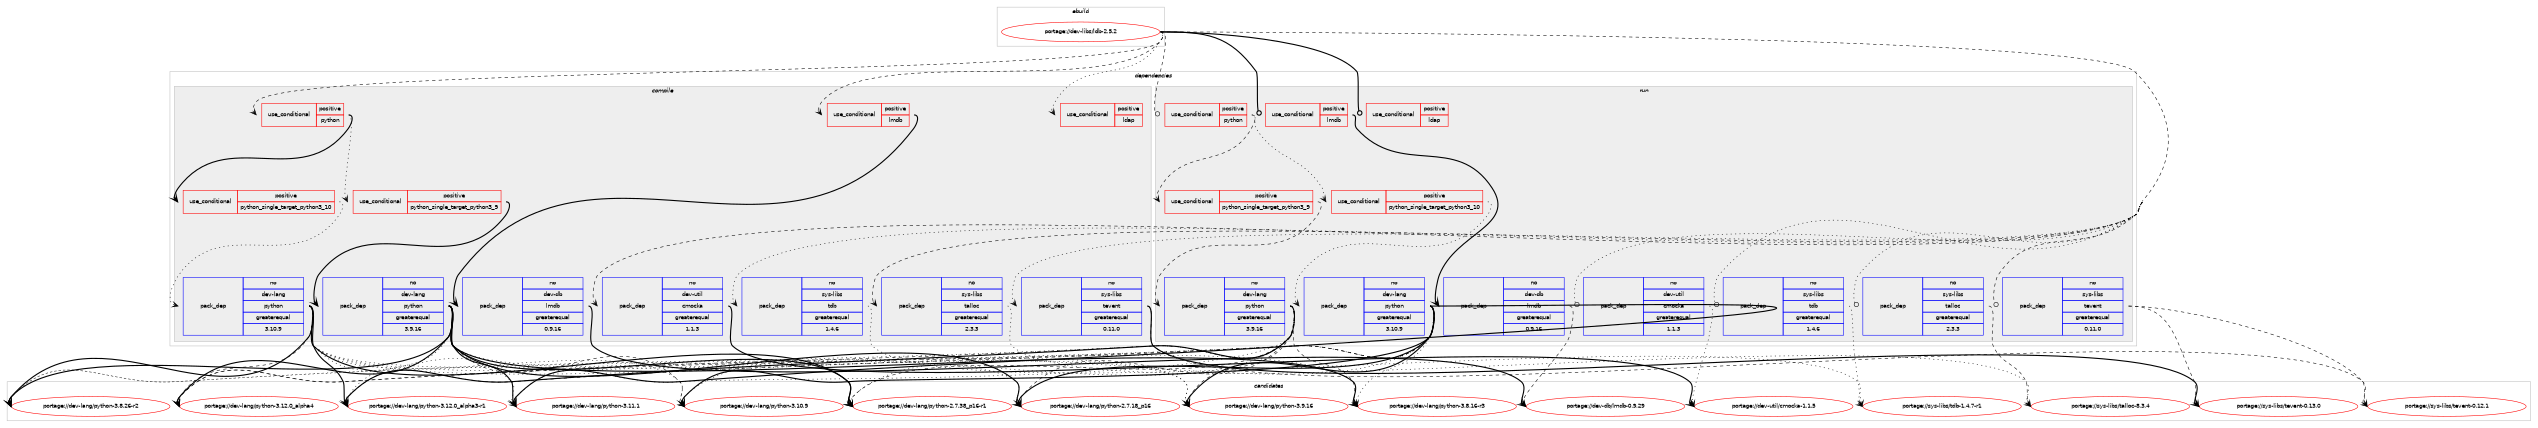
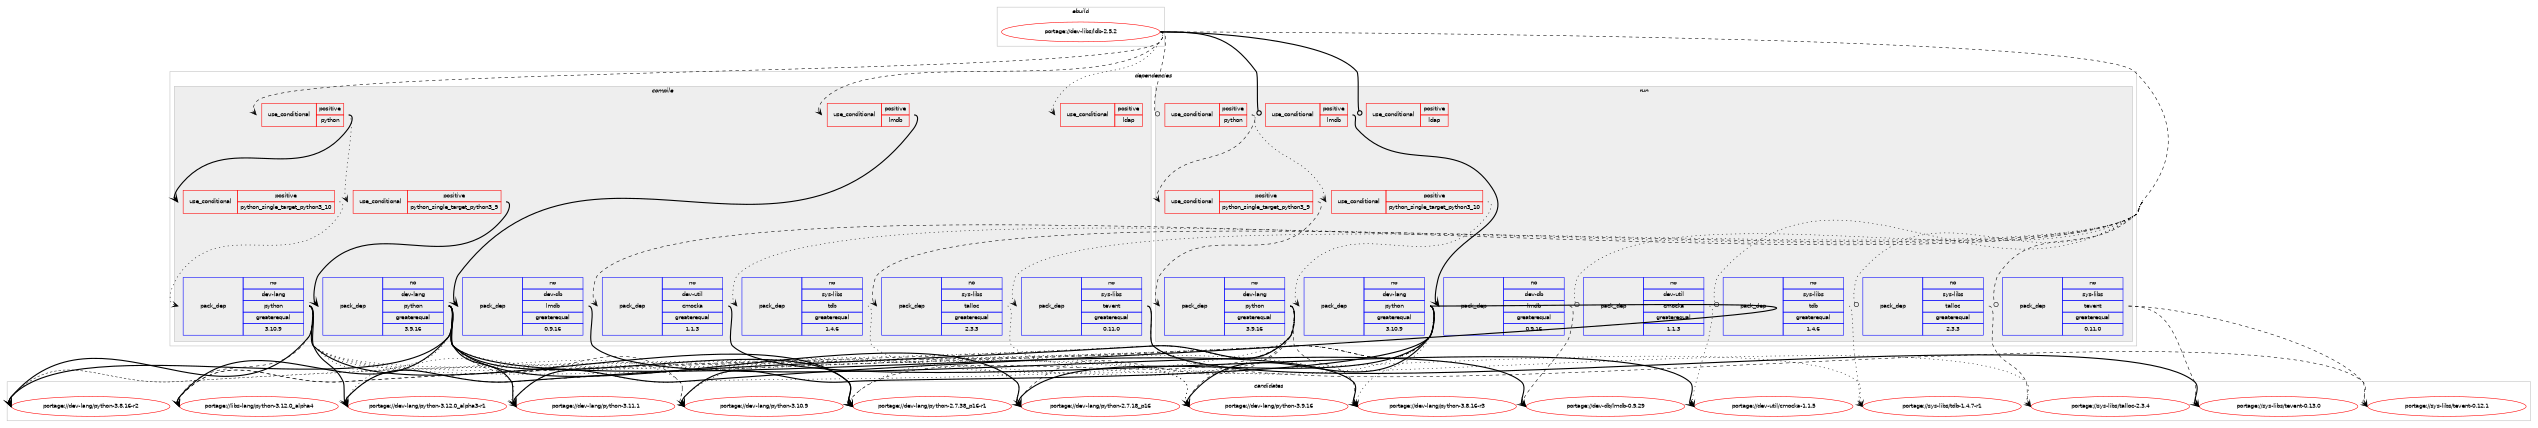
(91, 406) -> (91, 406)
(259, 406) -> (259, 406)
(2110, 406) -> (2110, 406)
